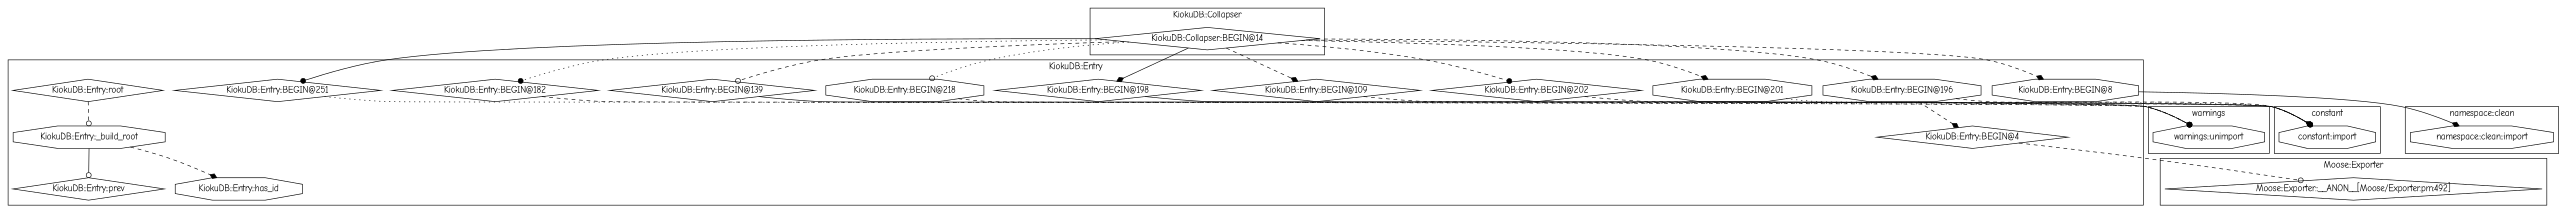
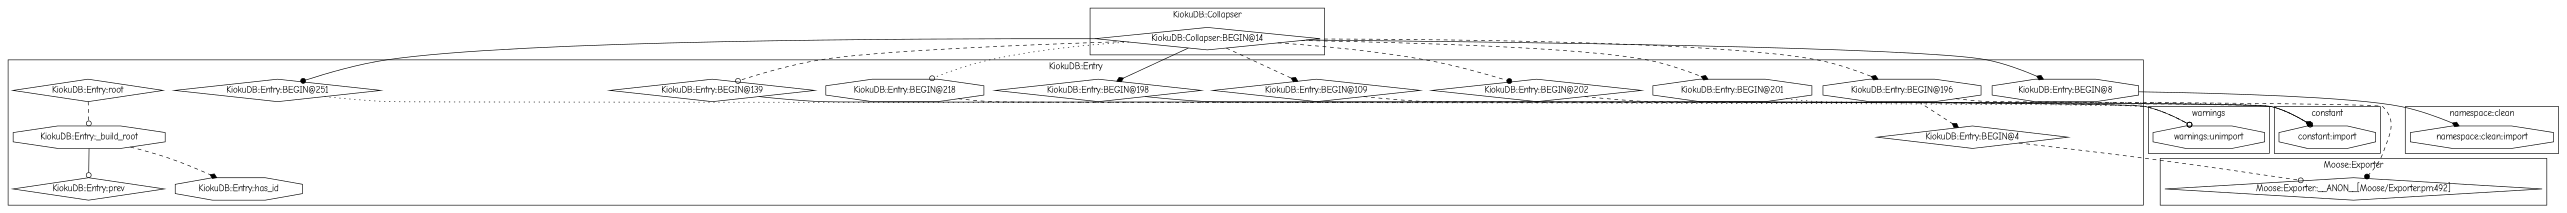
(1746, 47) -> (1746, 47)
(495, 90) -> none
(2134, 102) -> (2207, 103)
